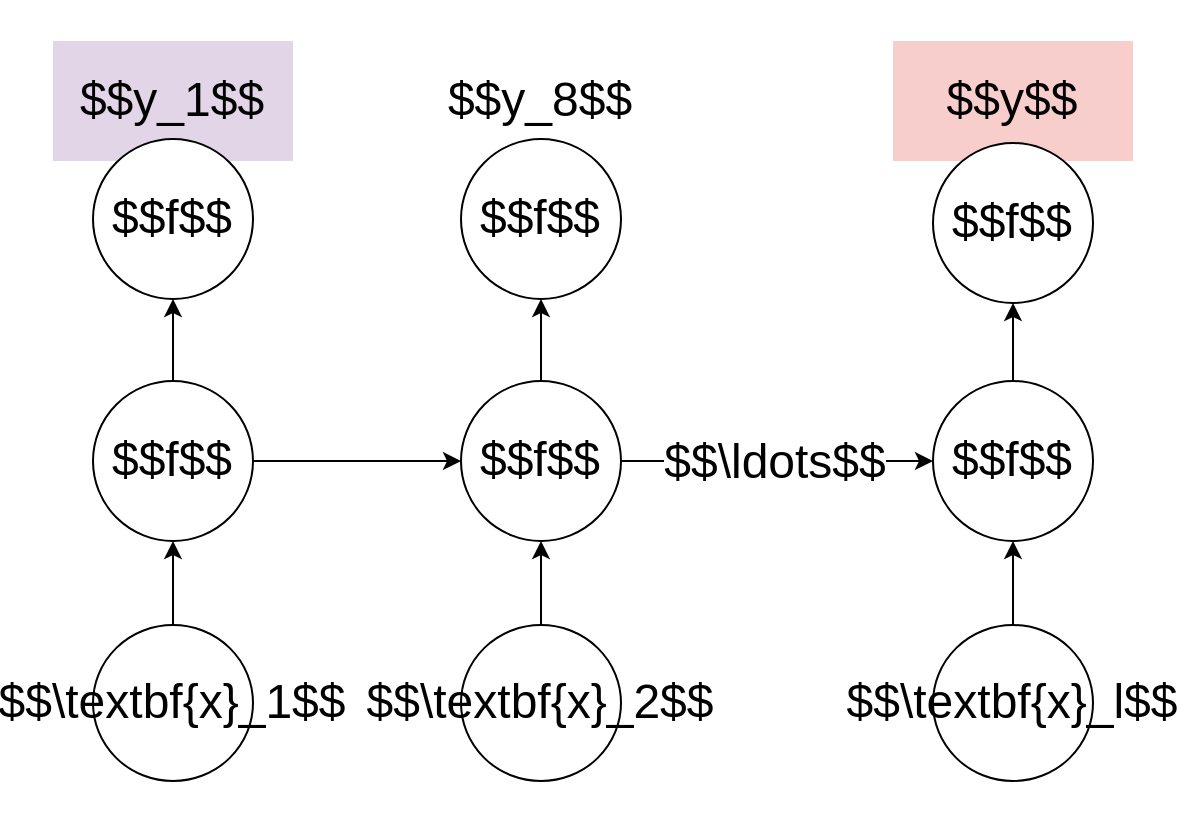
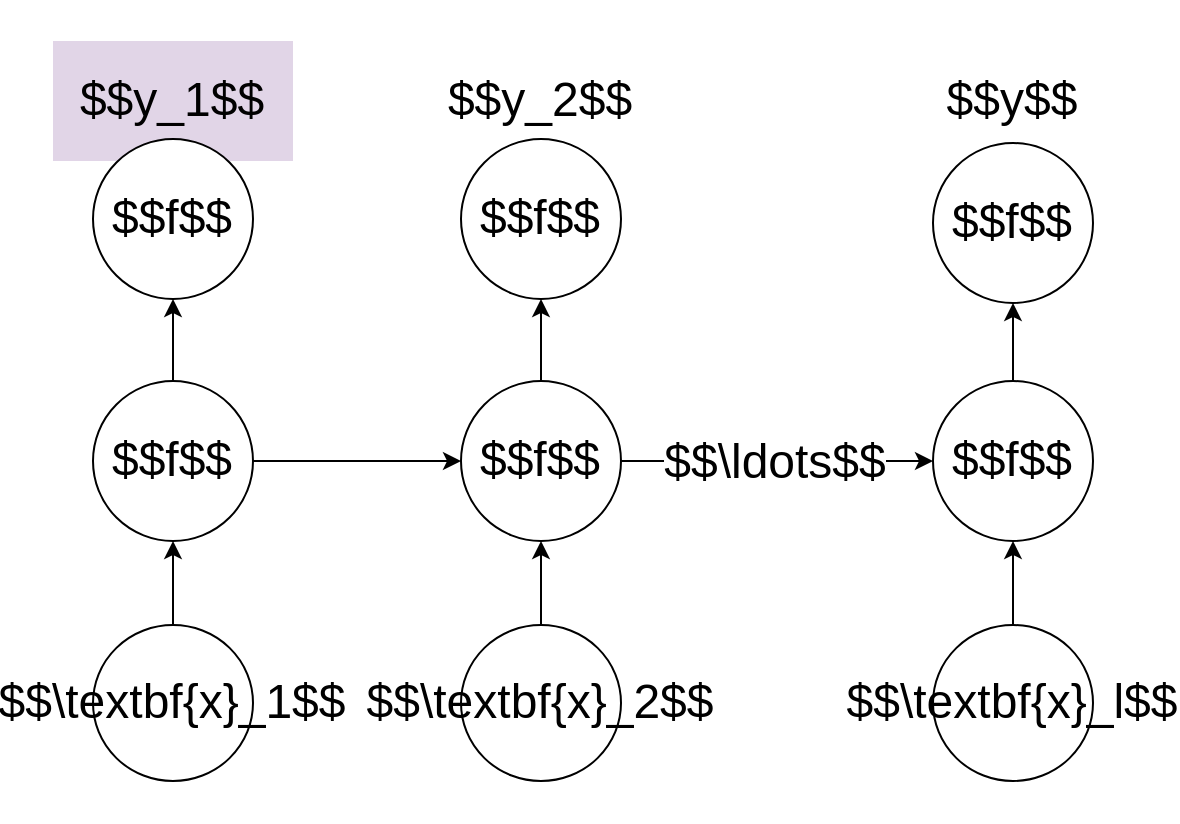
(541, 101) -> (541, 101)
(1013, 101) -> (1013, 101)
